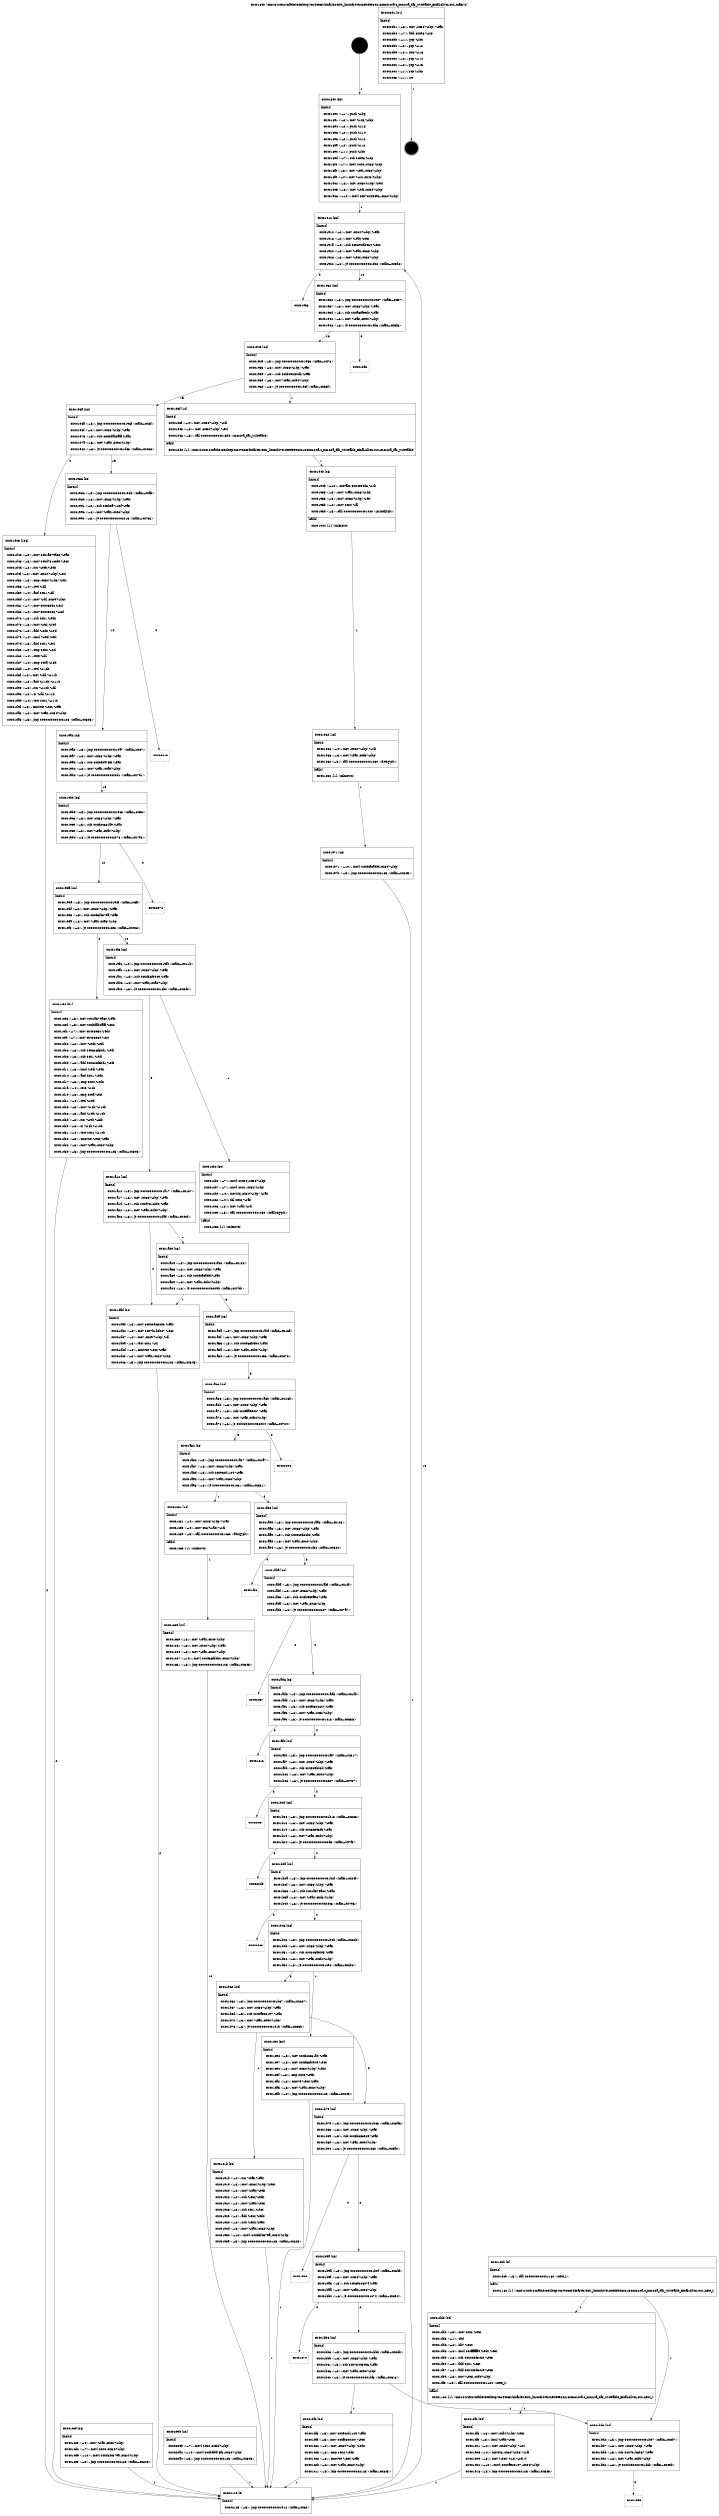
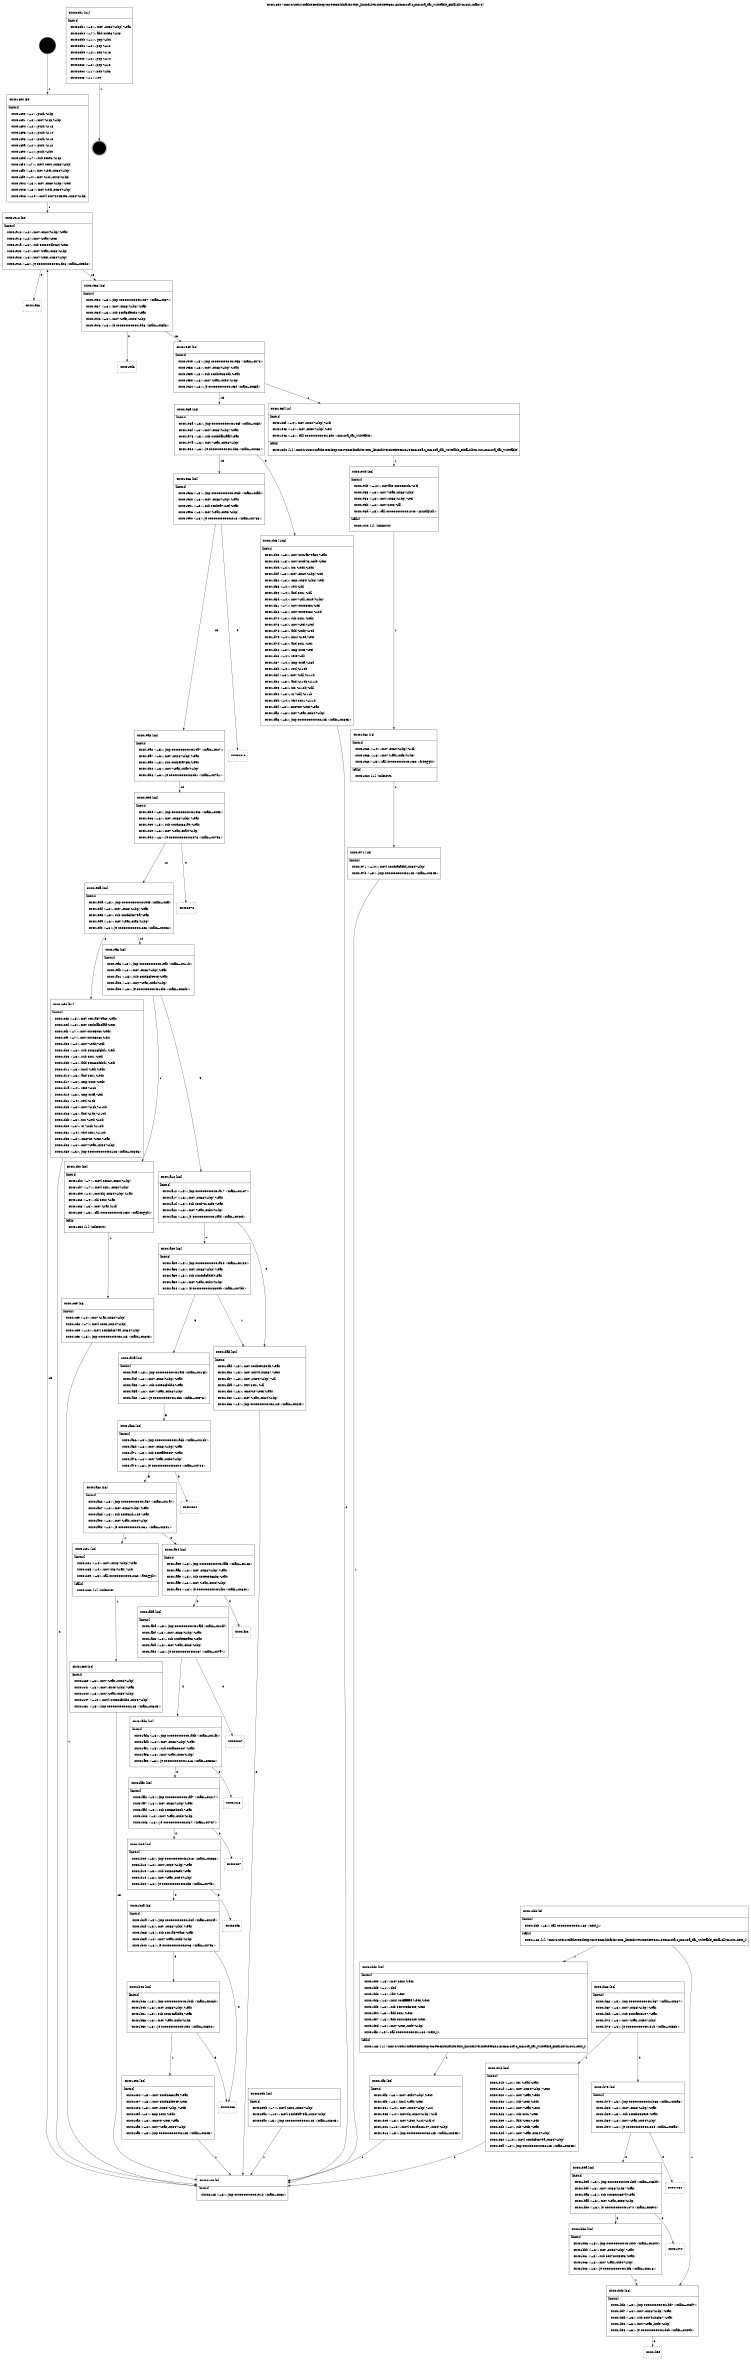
none -> (108, 1264)
(289, 1976) -> (217, 2064)
(347, 2446) -> none
